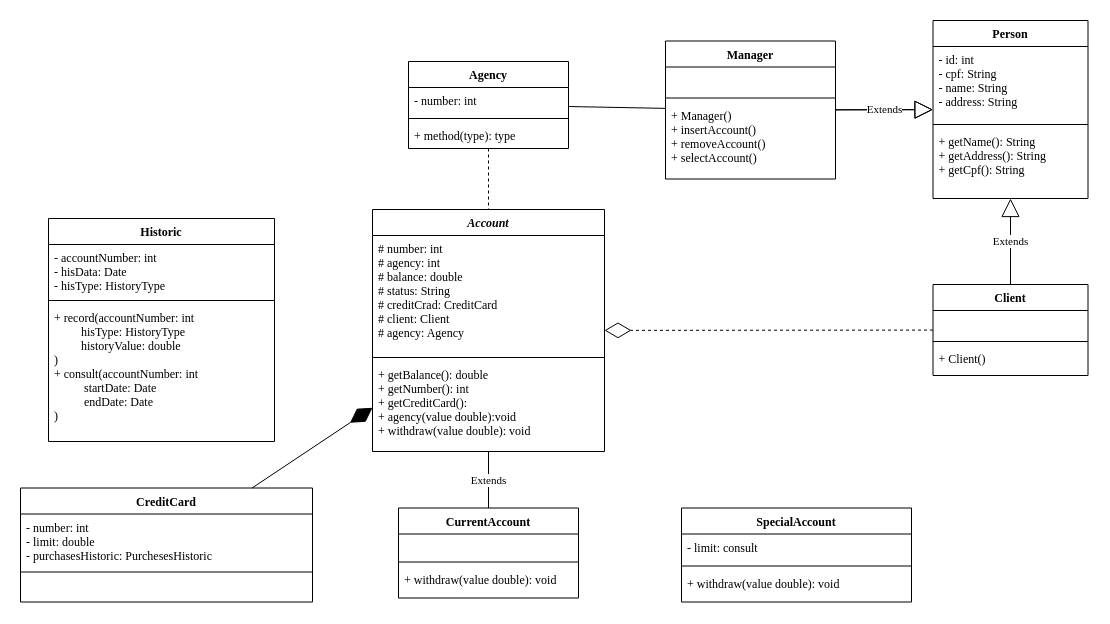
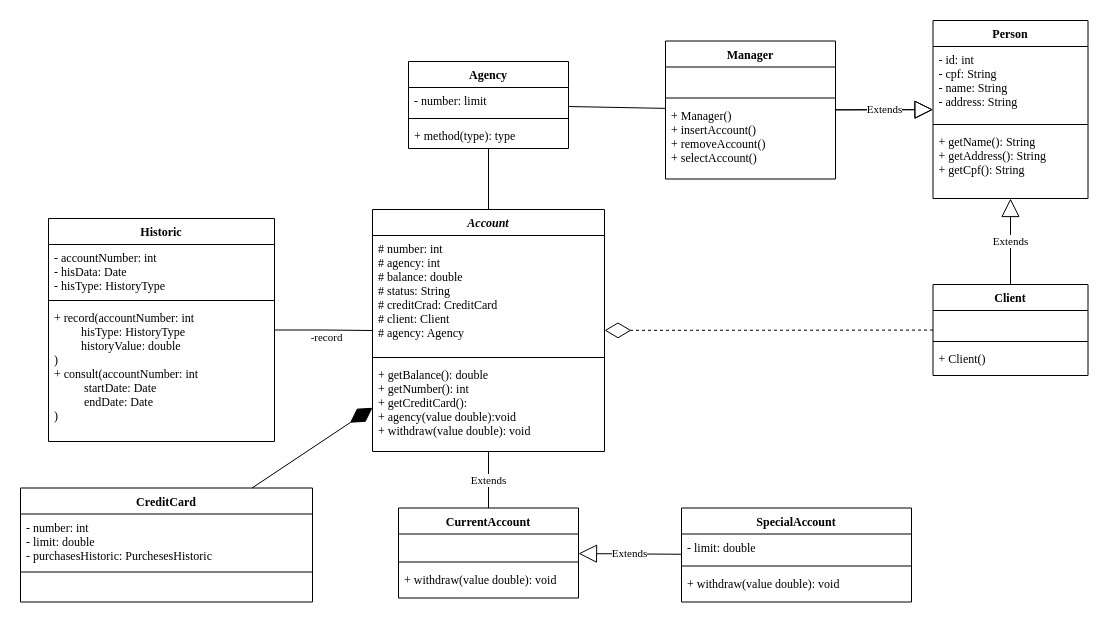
(451, 101) -> (455, 101)
(489, 180) -> (489, 180)
none -> (323, 330)
(730, 548) -> (726, 548)
none -> (638, 554)
